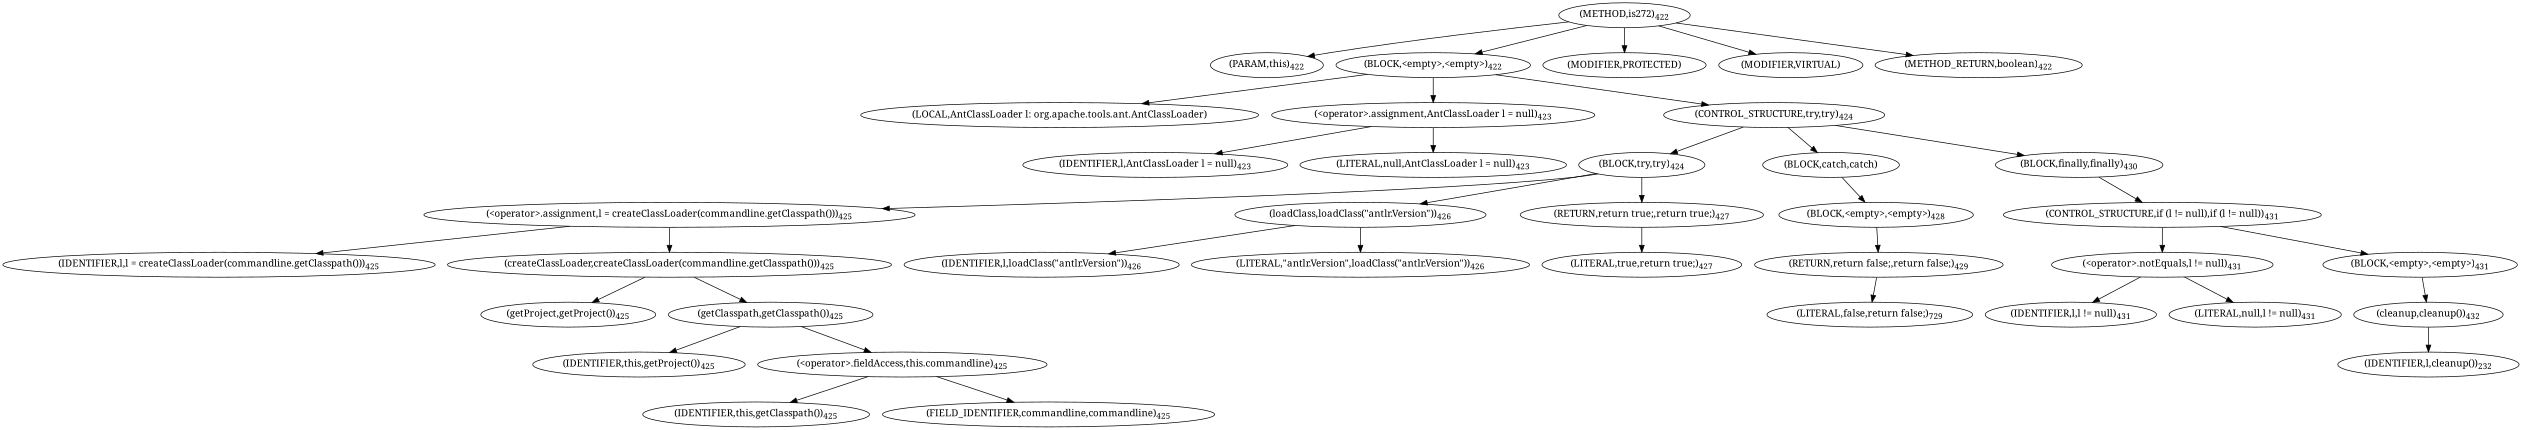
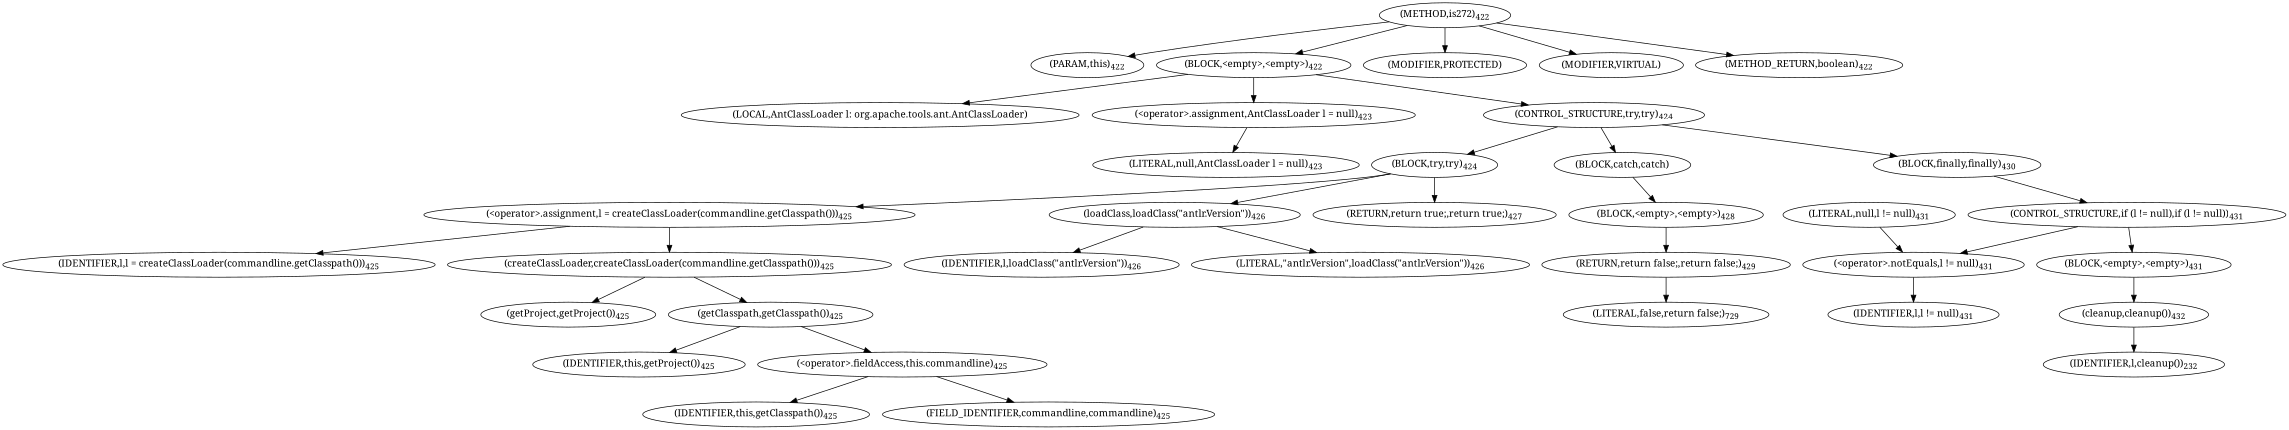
(1155, 165) -> none
(1642, 265) -> none
(2206, 288) -> (1889, 237)
